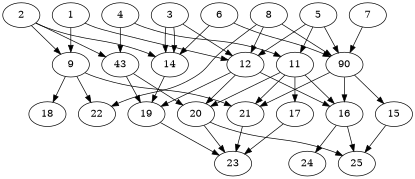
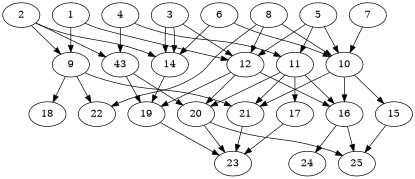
(344, 65) -> (344, 65)
